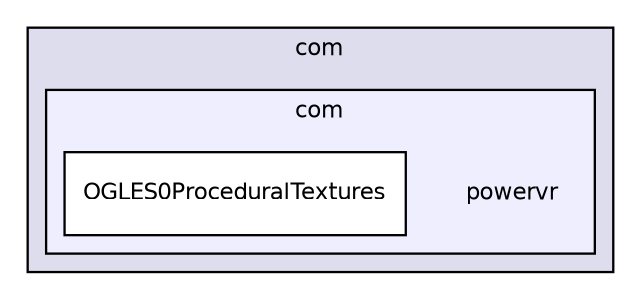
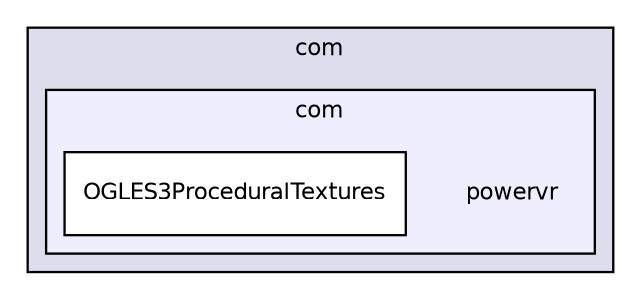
(235, 194) -> (235, 194)
